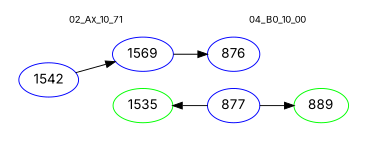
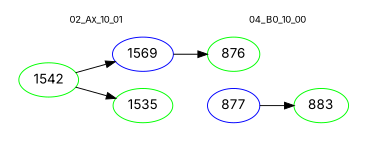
(96, 20) -> (96, 20)
(234, 54) -> (234, 54)
(49, 80) -> (49, 80)
(194, 106) -> (91, 91)
(321, 106) -> (321, 106)
